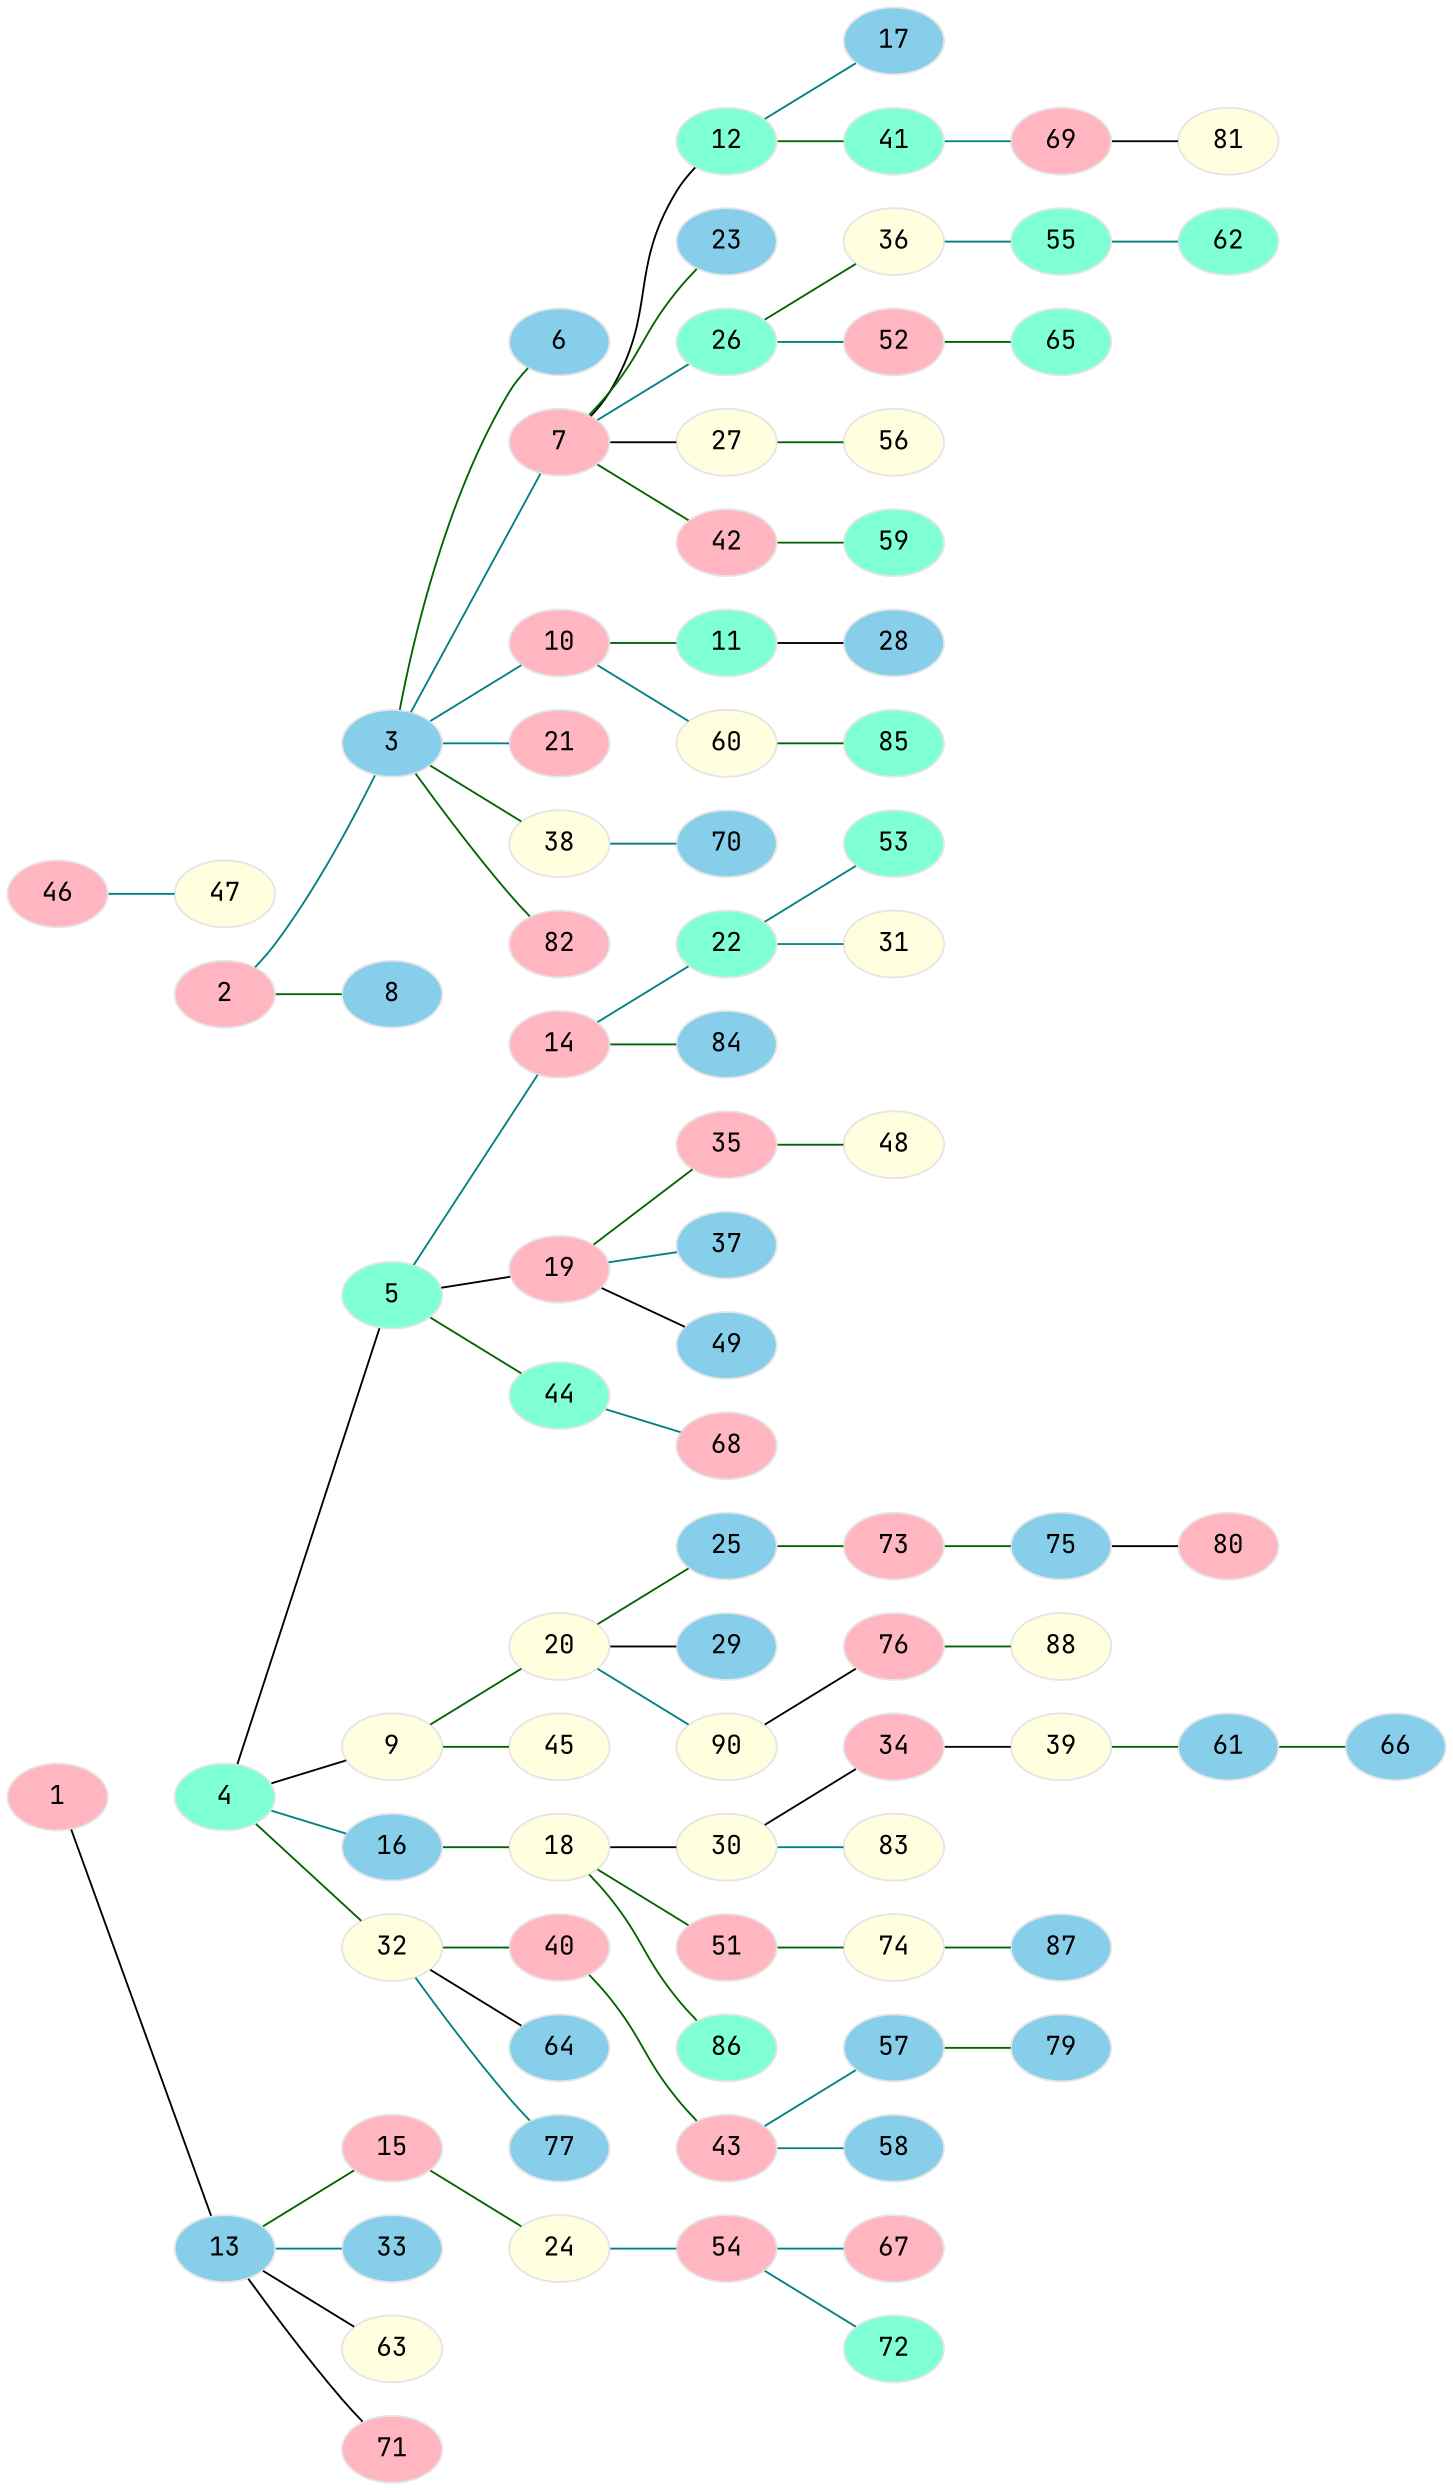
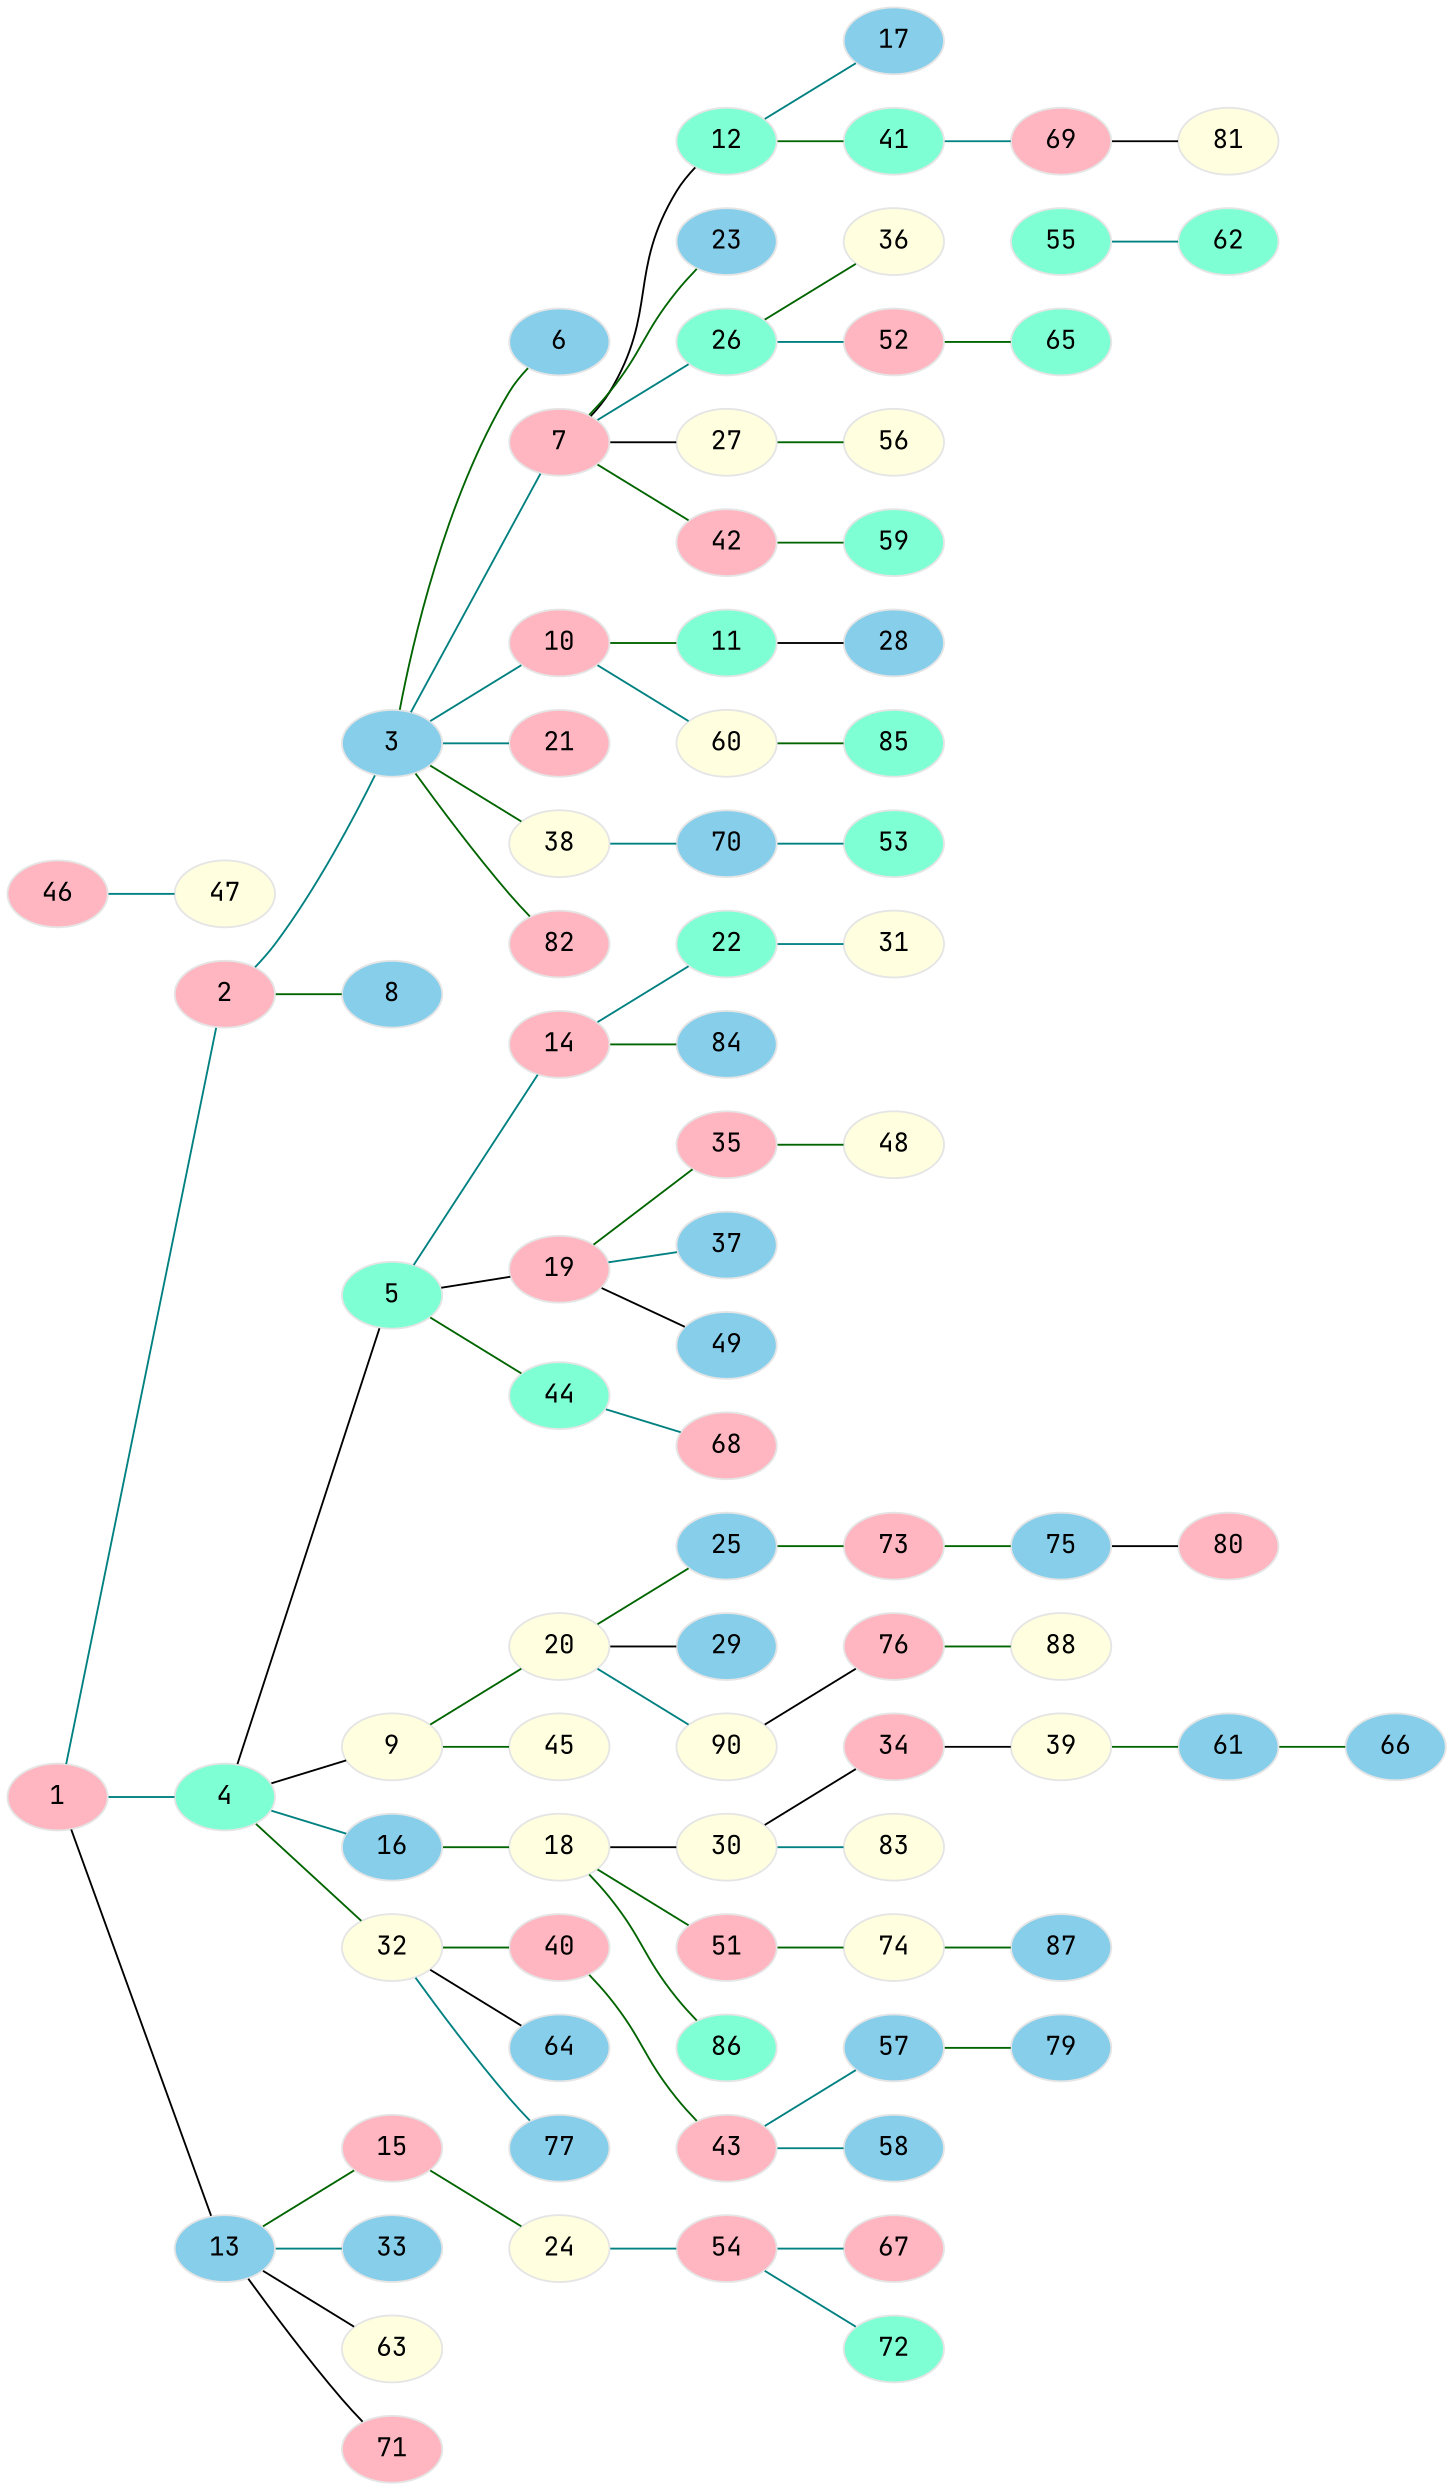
(978, 242) -> none
(810, 894) -> (811, 844)
none -> (141, 1396)
none -> (142, 1797)
